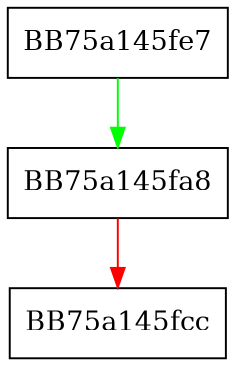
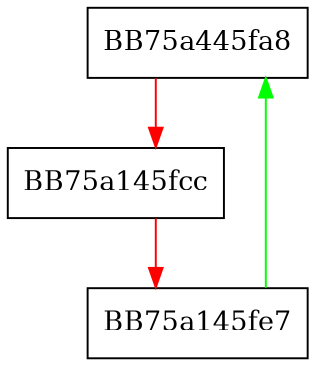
(118, 183) -> (198, 43)
none -> (156, 243)
